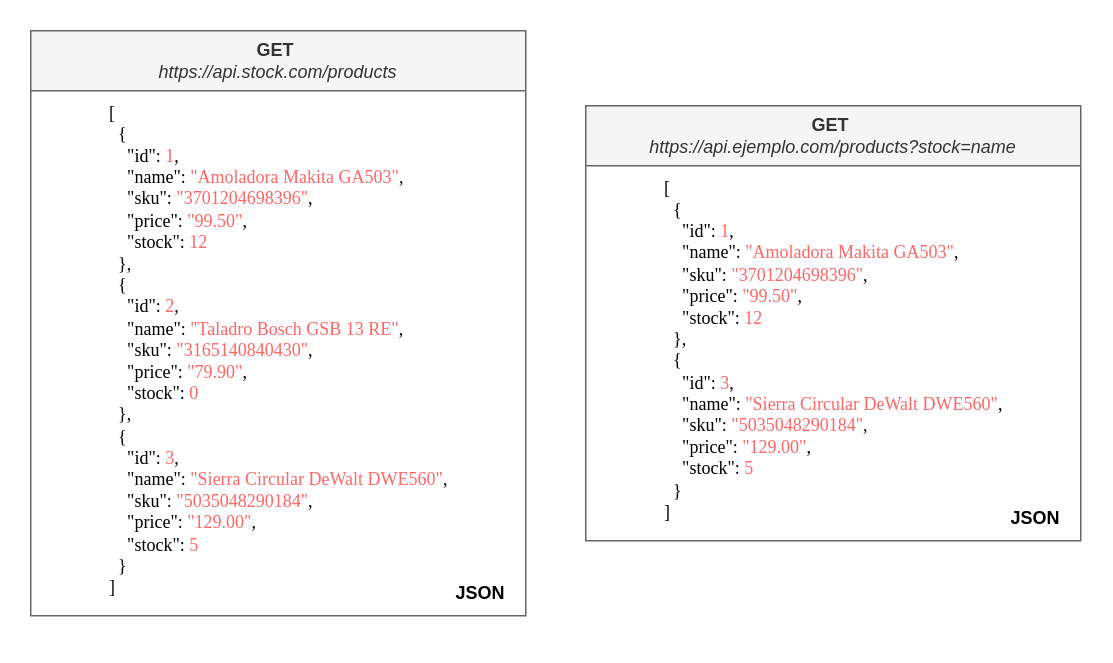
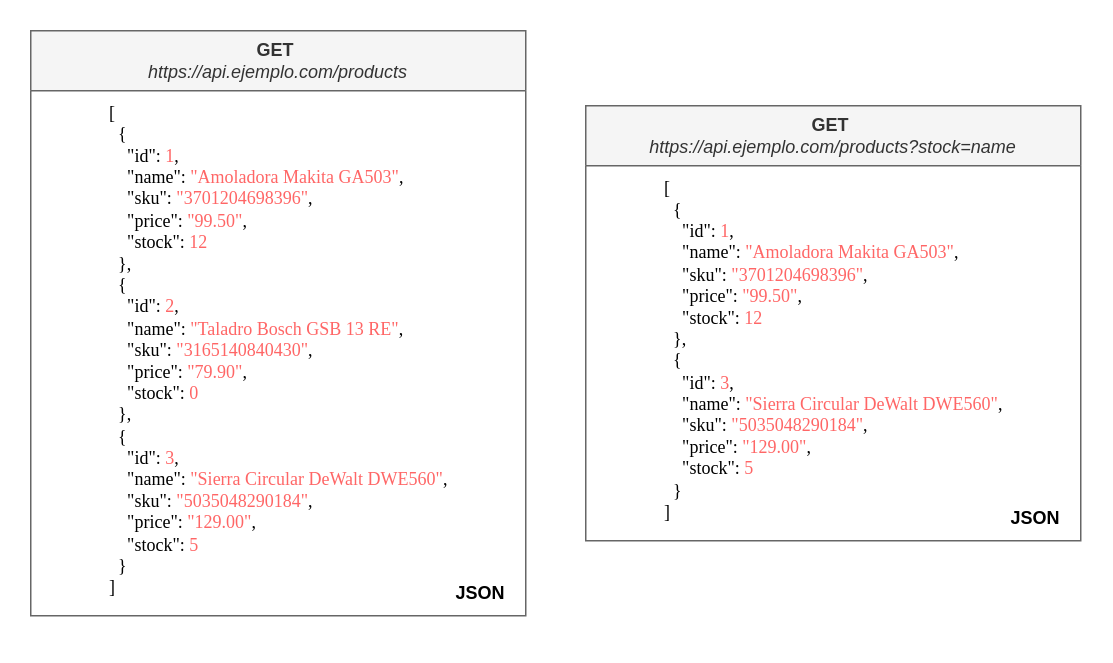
(278, 61) -> (278, 61)
